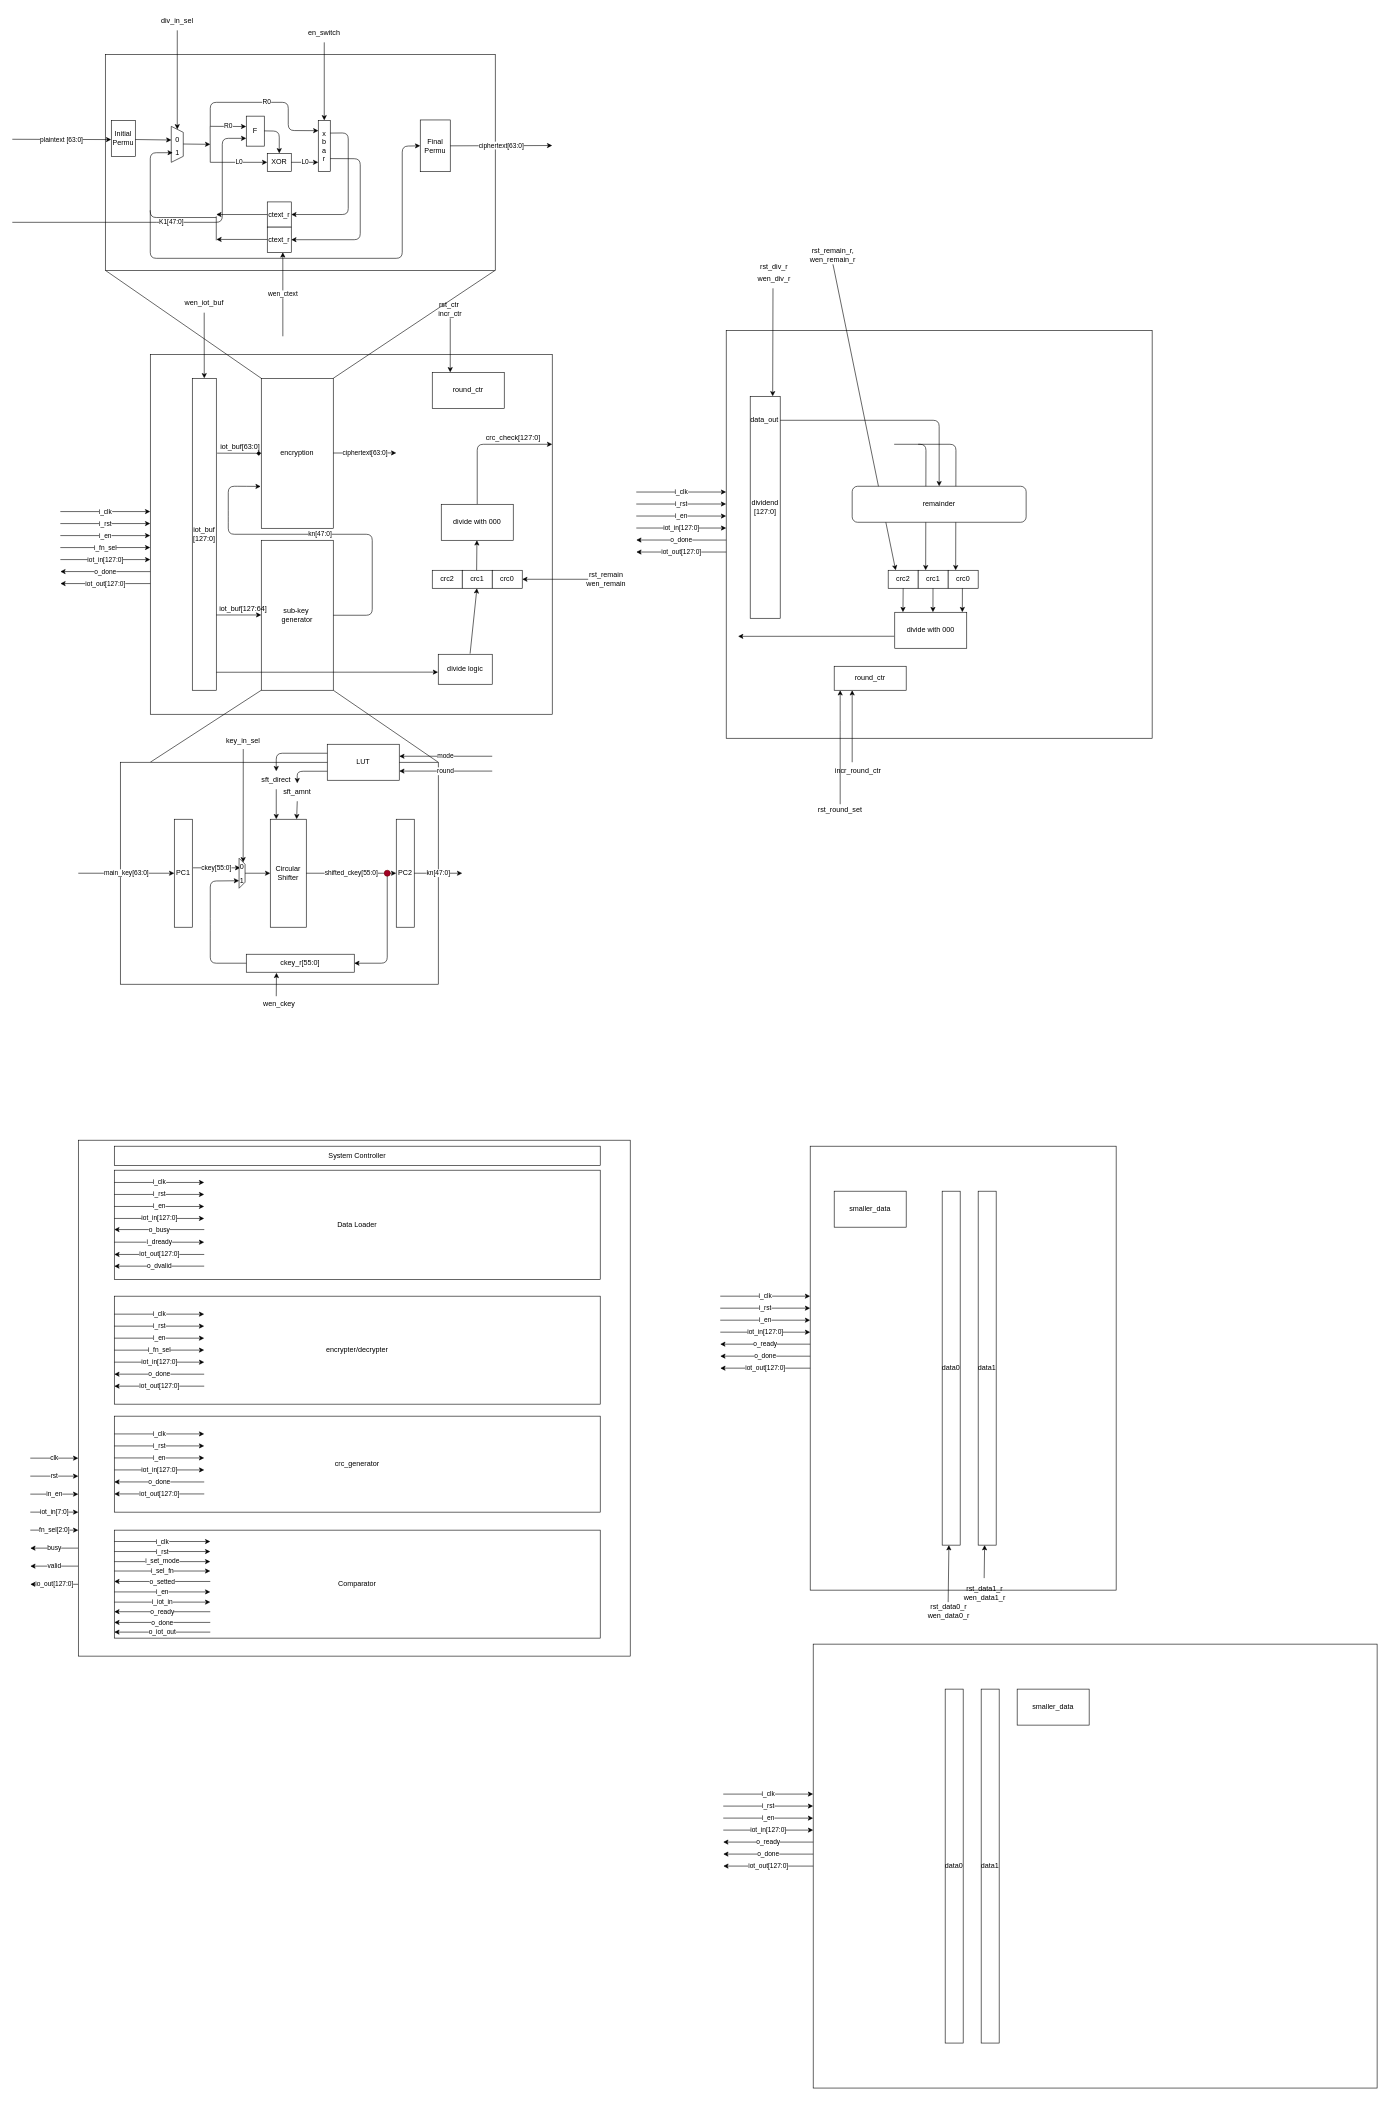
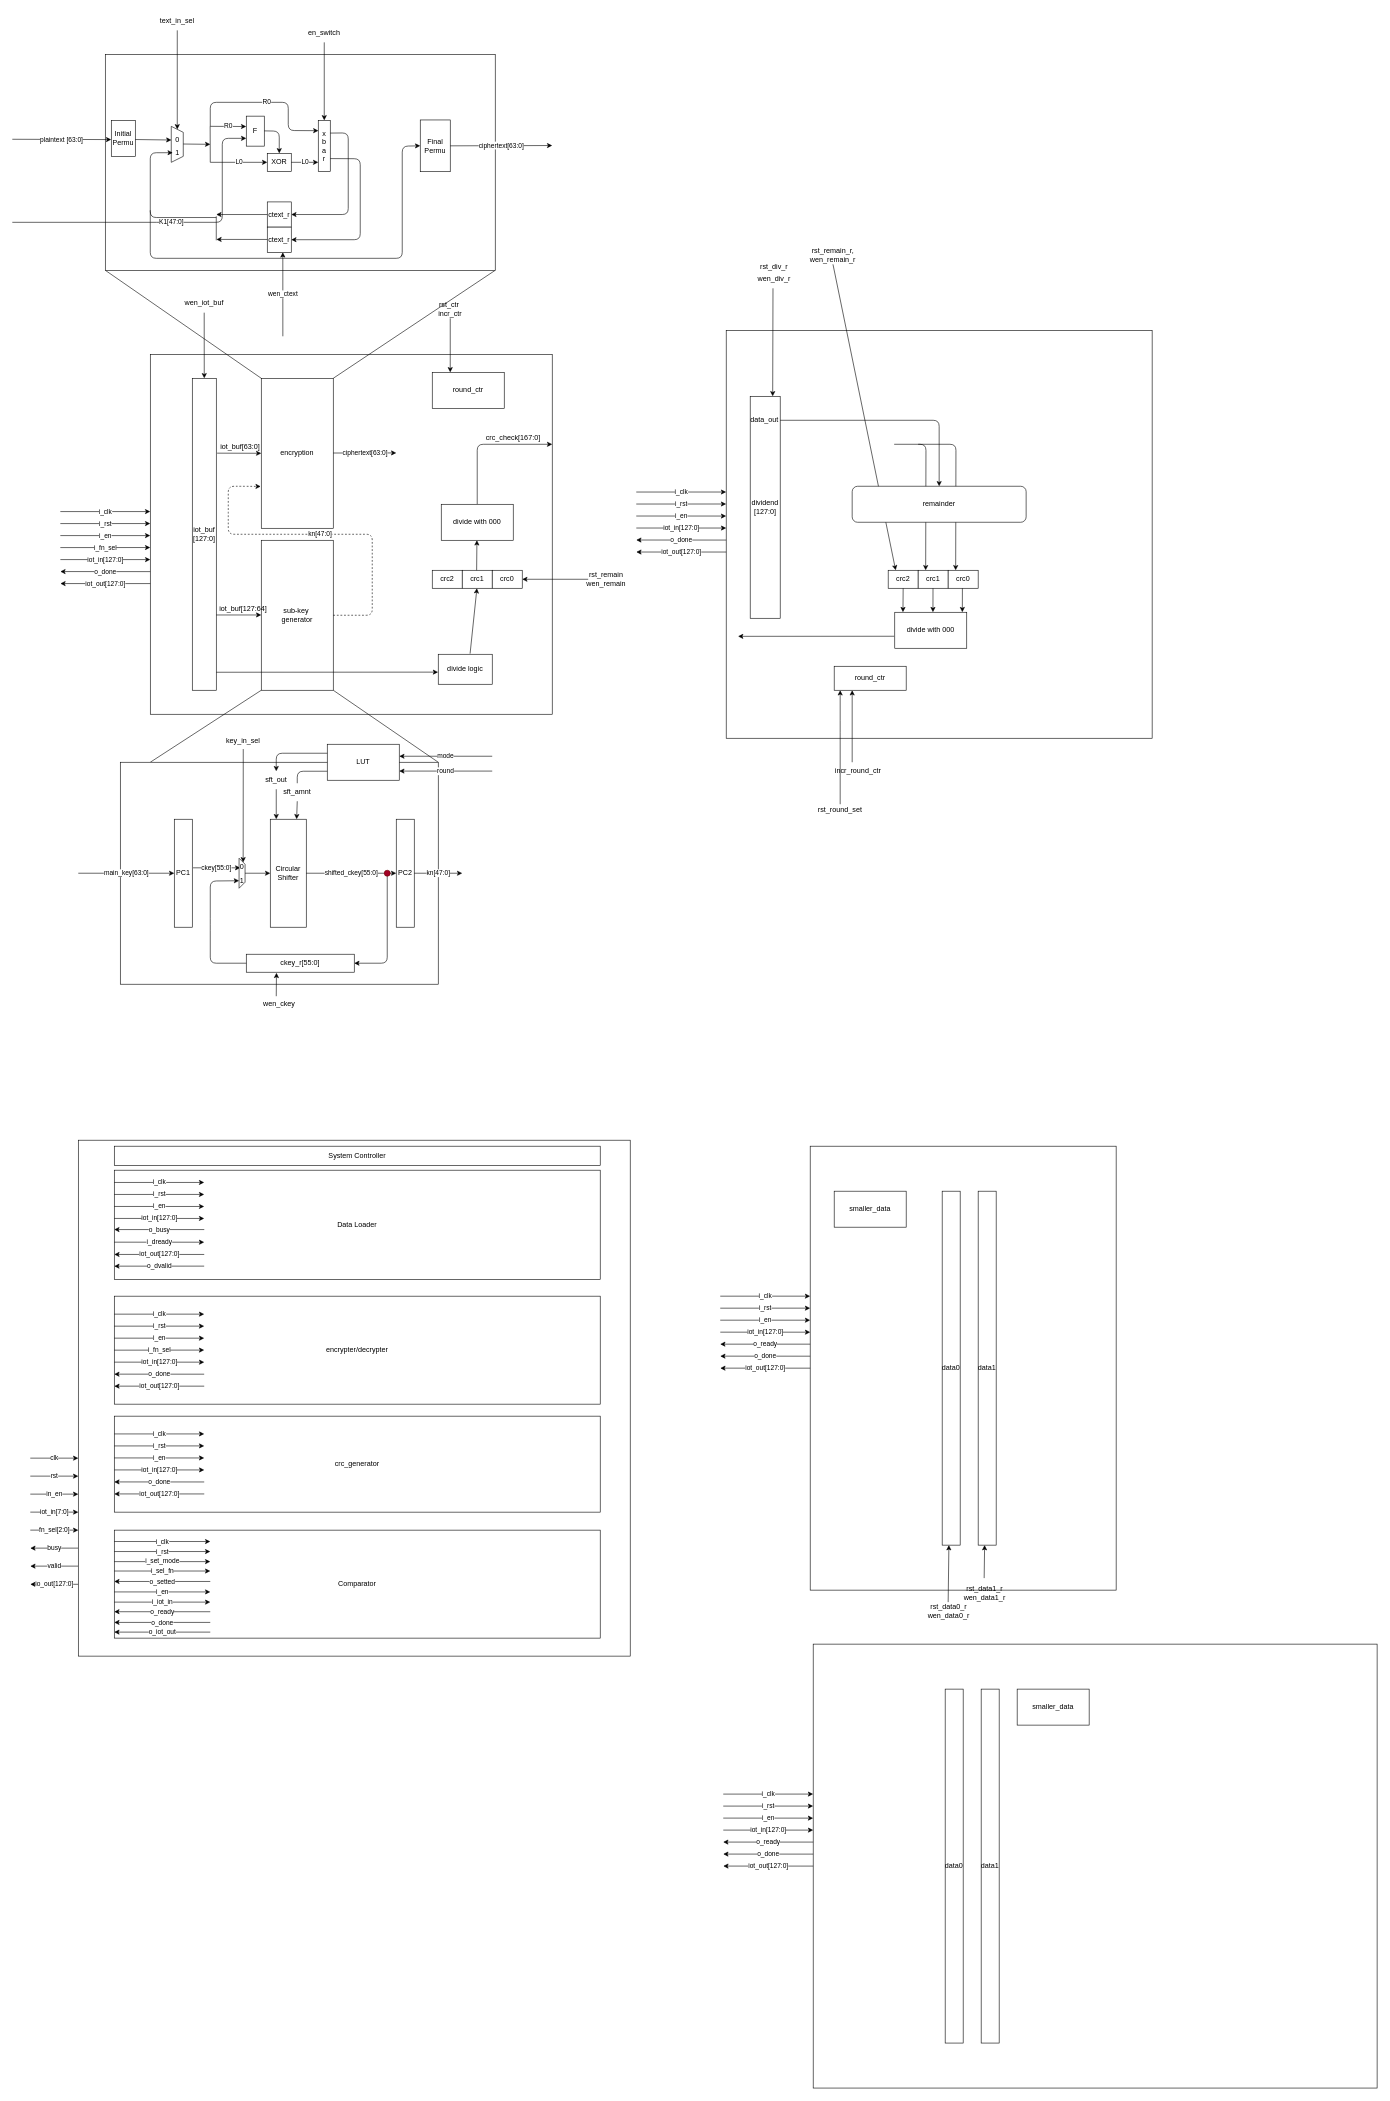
(177, 21) -> (177, 21)
(513, 438) -> (513, 438)
(255, 453) -> (255, 453)
(372, 574) -> (372, 574)
(297, 777) -> (297, 779)
(276, 780) -> (276, 780)
